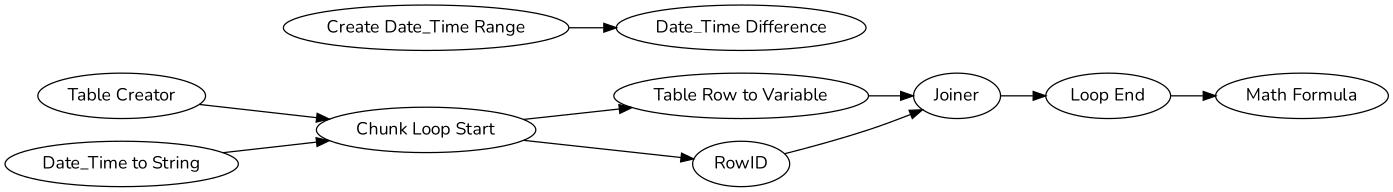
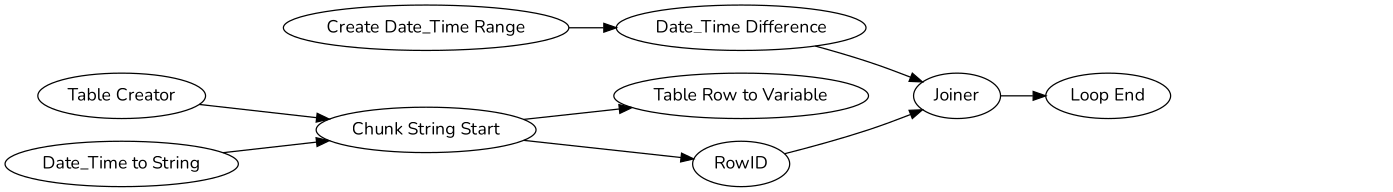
(884, 96) -> (863, 60)
(1302, 96) -> none
(426, 130) -> (426, 130)
